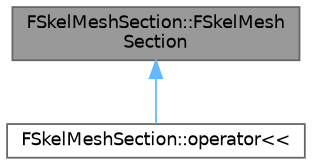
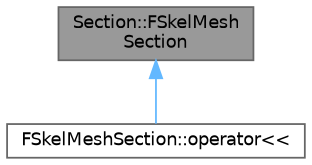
(156, 34) -> (156, 34)
